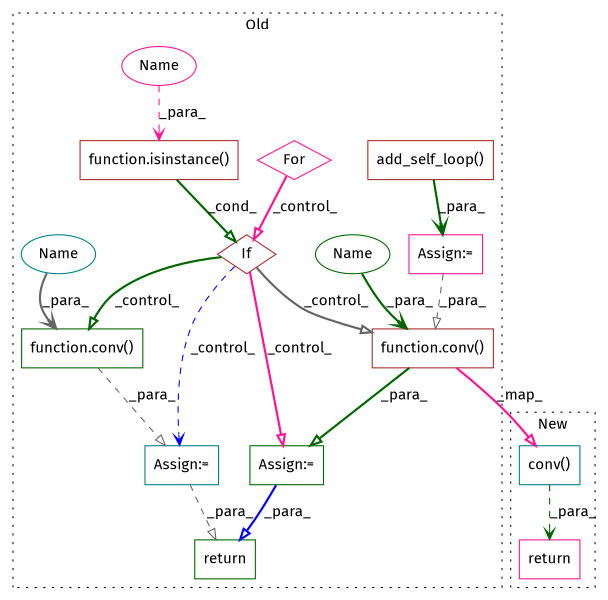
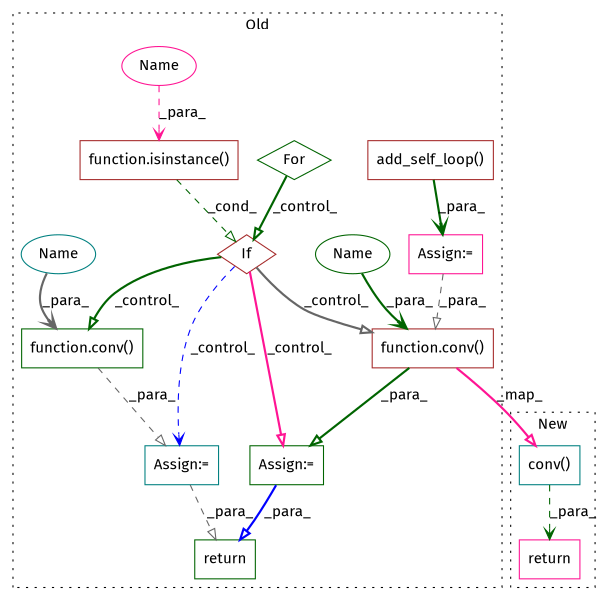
(294, 160) -> (294, 160)
(273, 203) -> (273, 203)
(202, 207) -> (202, 207)
